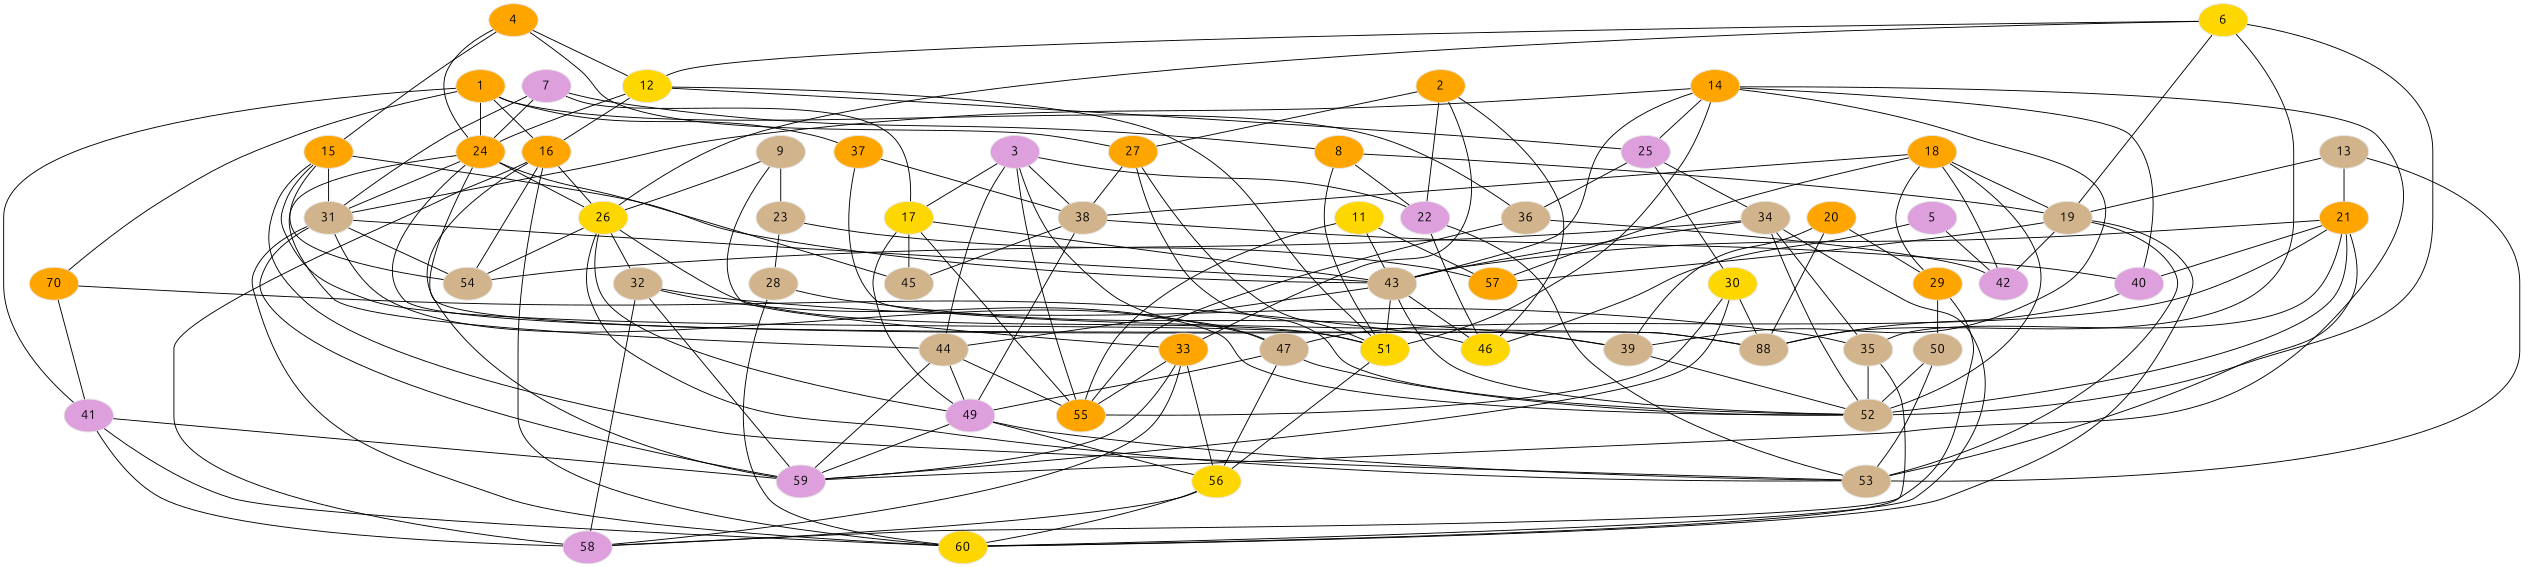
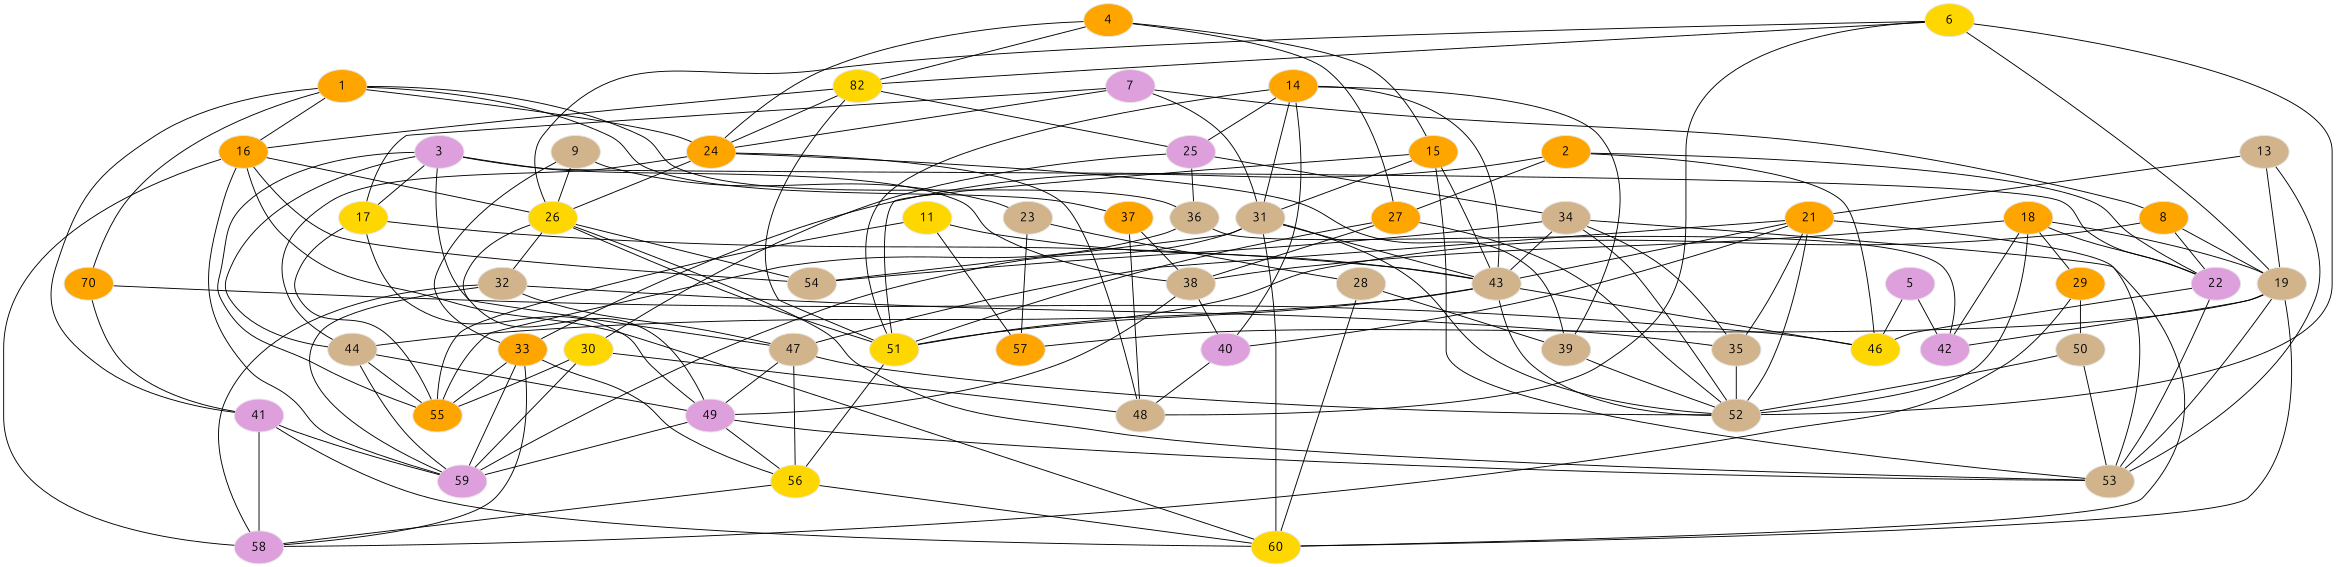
(647, 86) -> (858, 86)
(405, 185) -> none
(1709, 208) -> (2096, 244)
(1831, 218) -> none
(335, 256) -> none
(909, 284) -> none
(1764, 350) -> (1140, 416)
(2140, 417) -> none
(1515, 533) -> none
